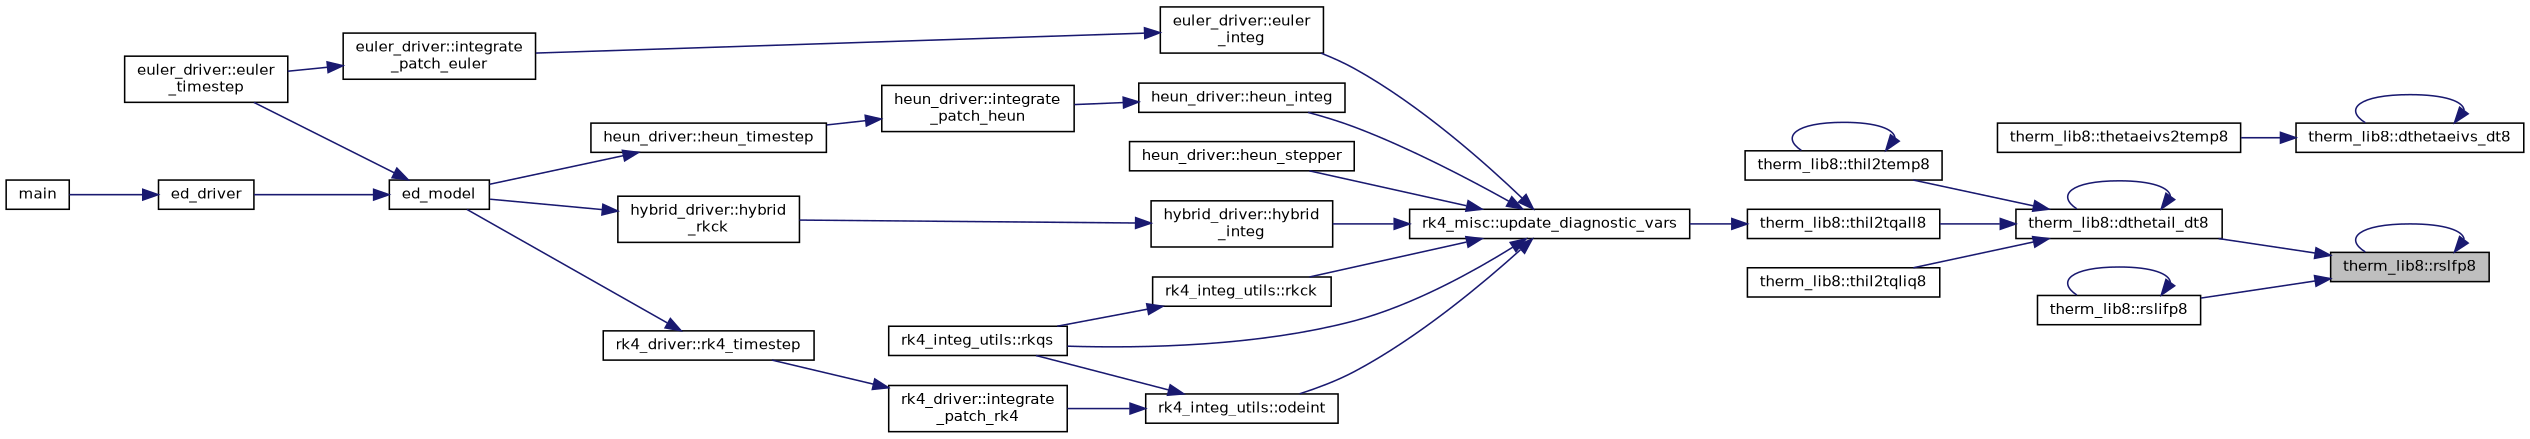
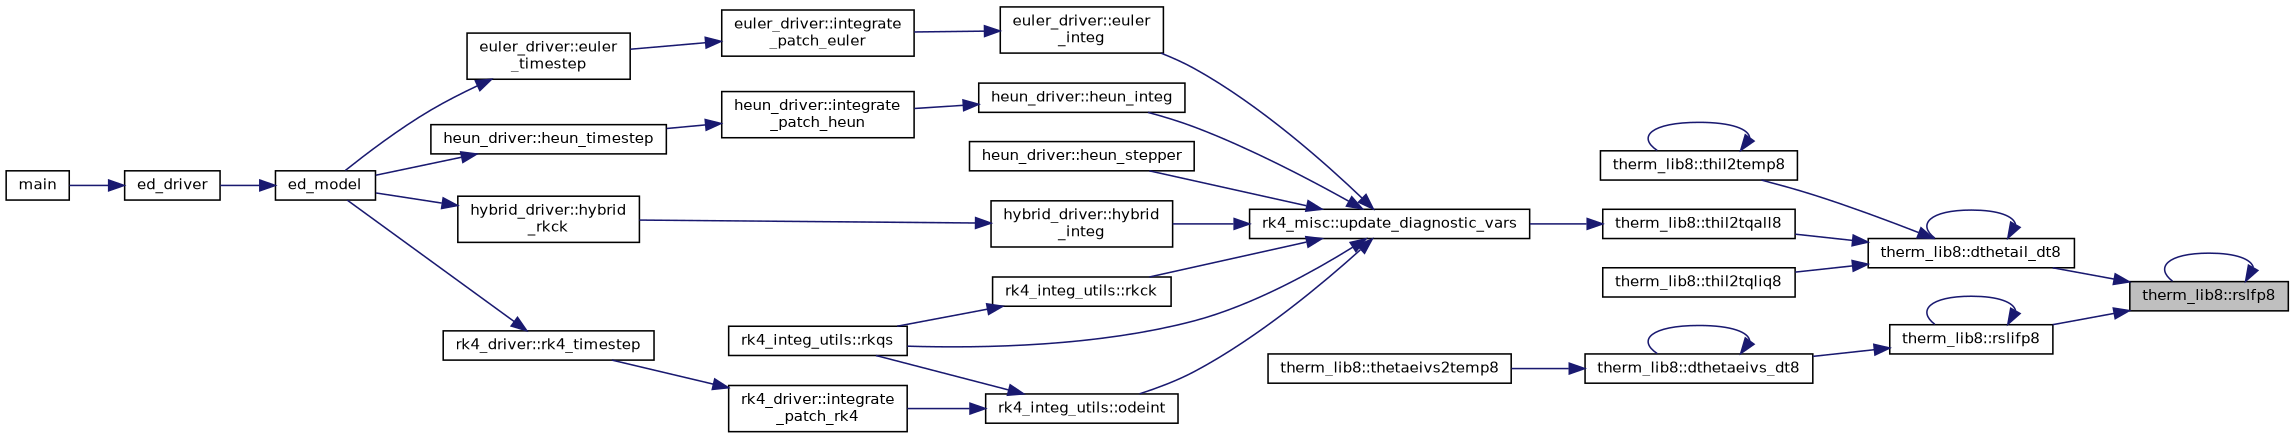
(324, 138) -> (409, 124)
none -> (1844, 353)
